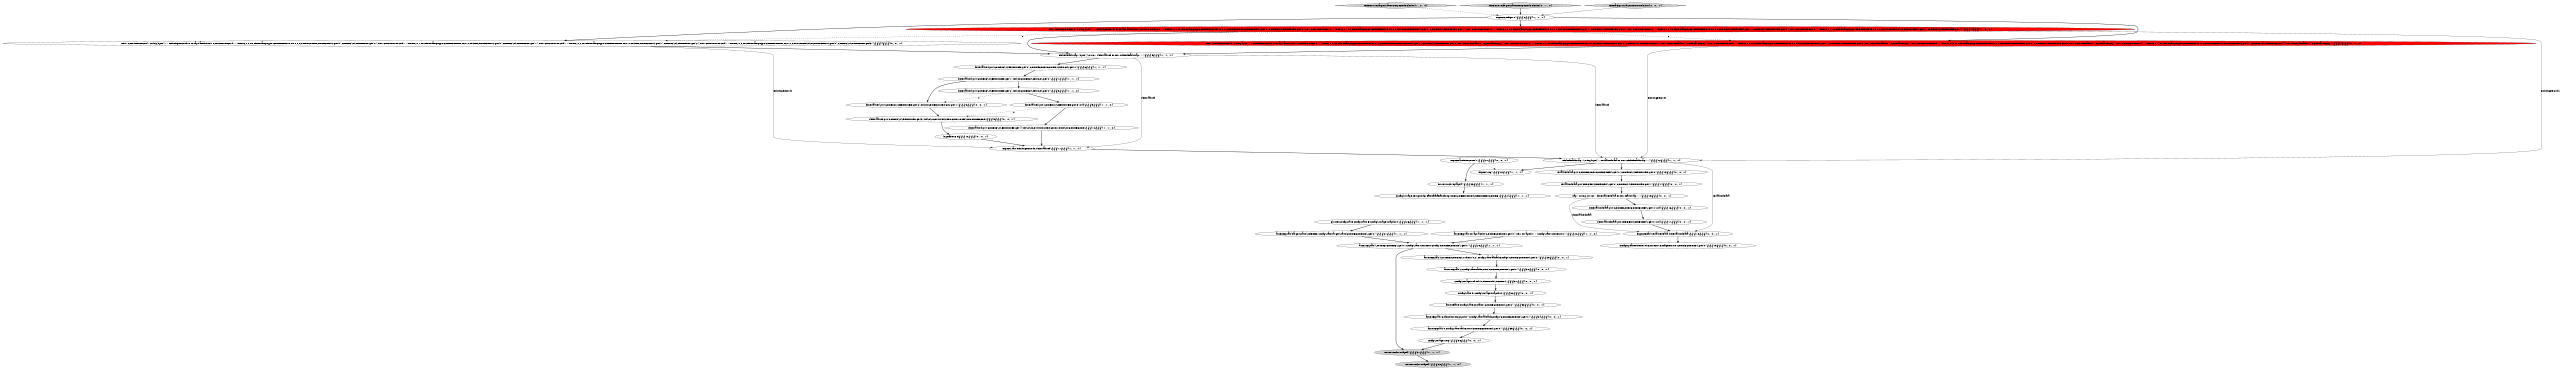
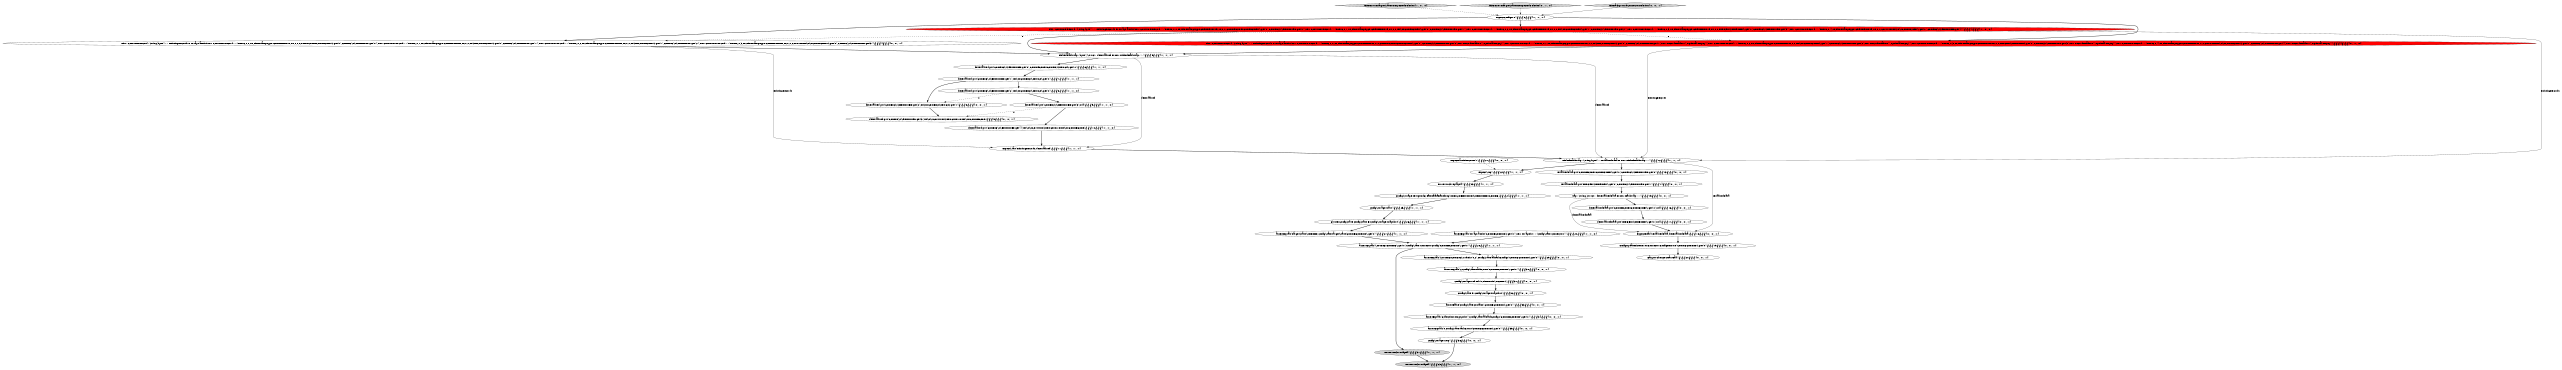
(1520, 11) -> (1520, 11)
(966, 137) -> none
(1468, 170) -> (1484, 178)
none -> (1396, 208)
none -> (1678, 258)
(1434, 346) -> (1452, 354)
